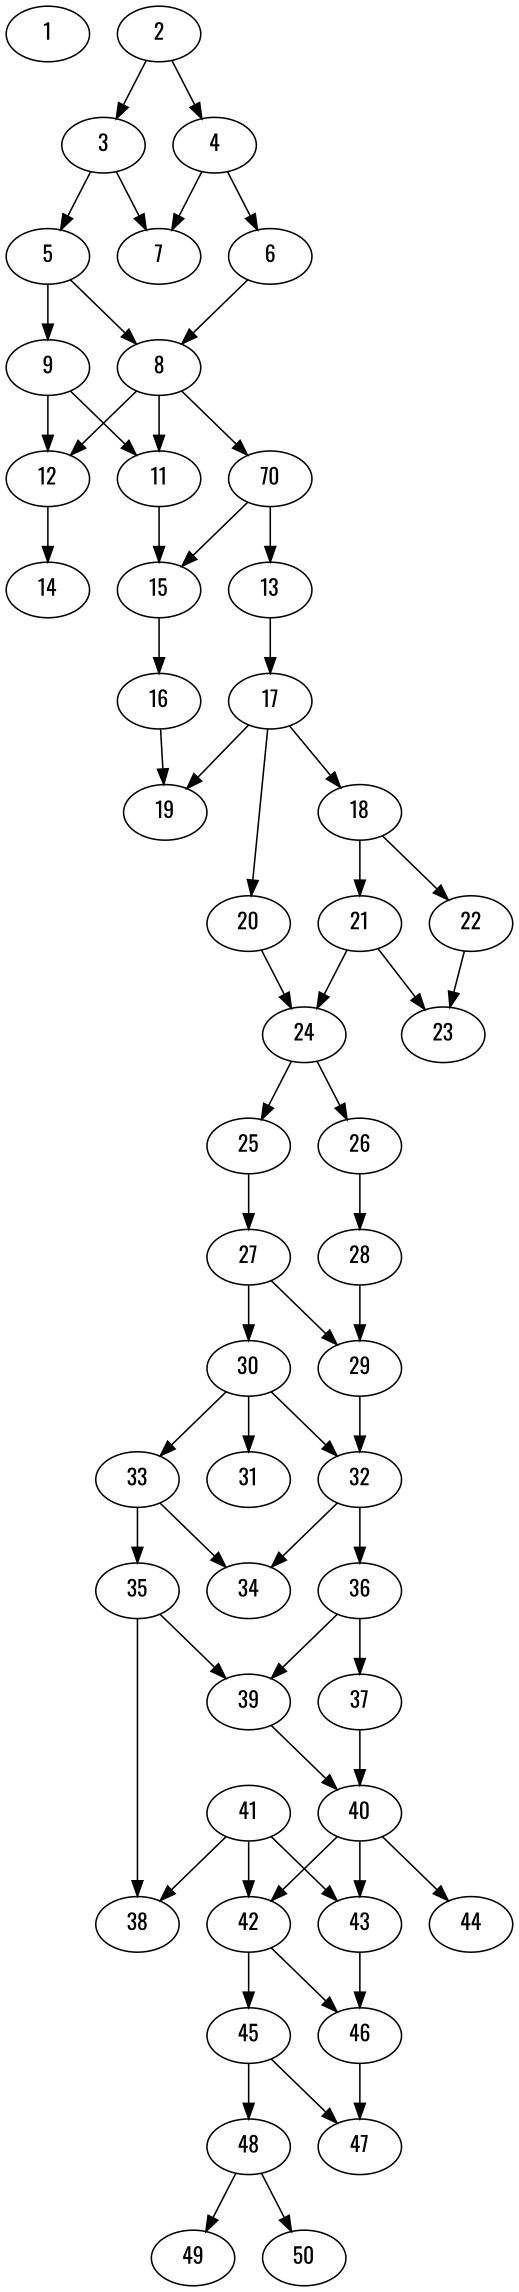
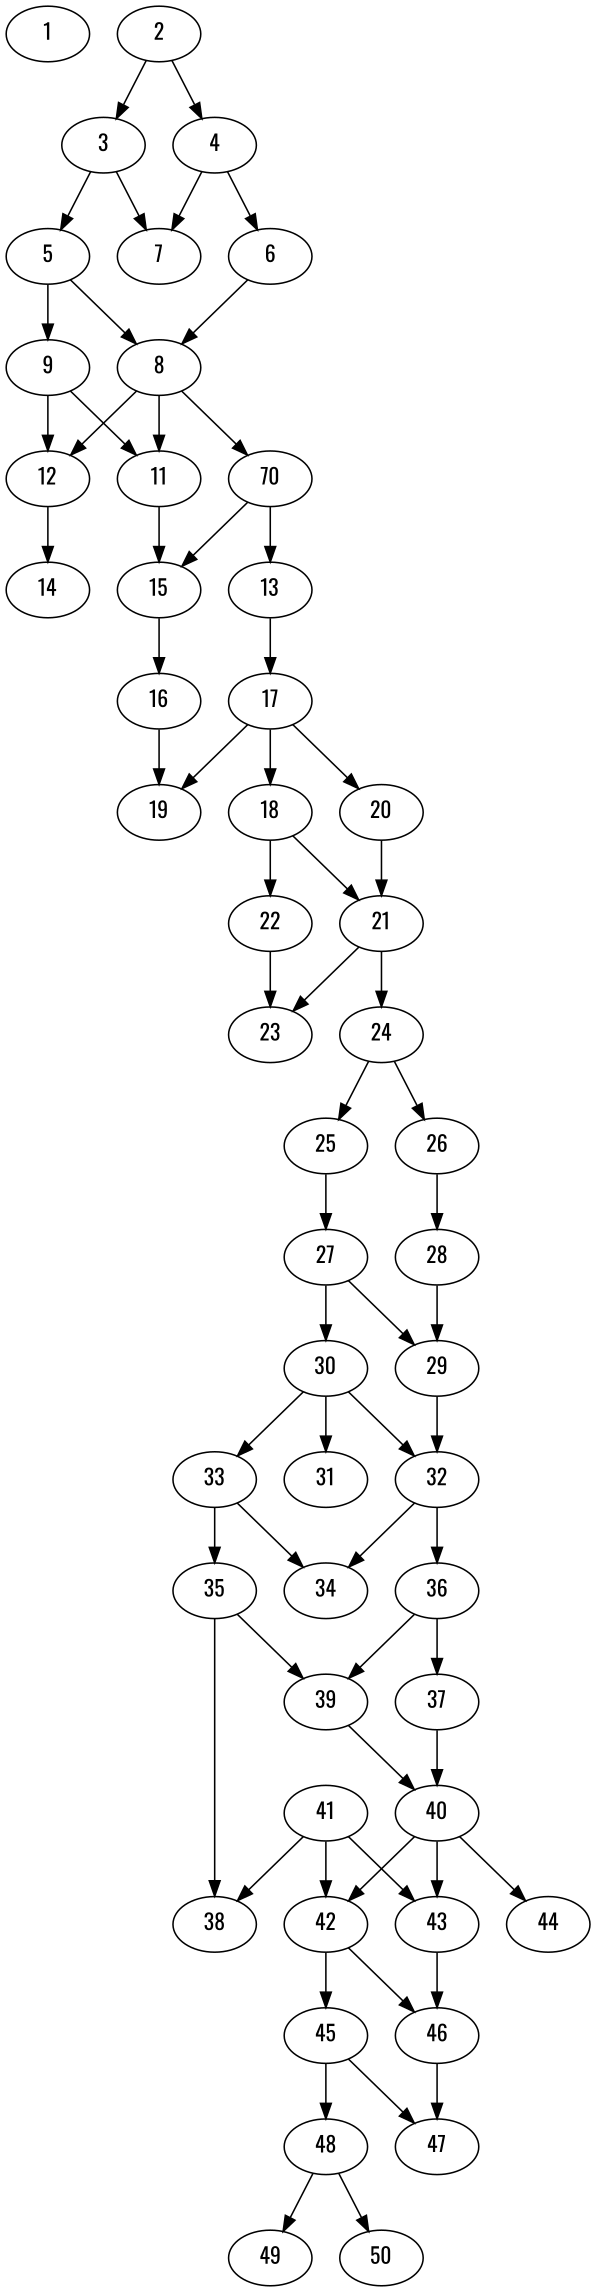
(273, 972) -> (381, 860)
